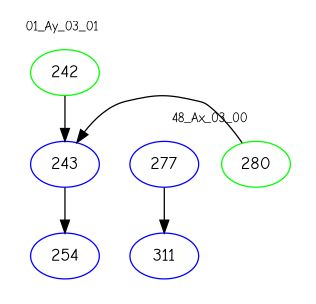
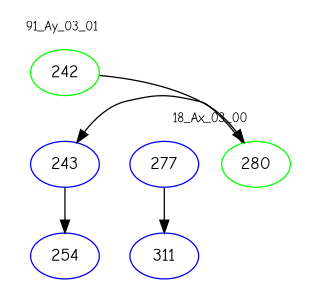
(62, 27) -> (62, 27)
(65, 112) -> (167, 88)
(210, 119) -> (210, 119)
